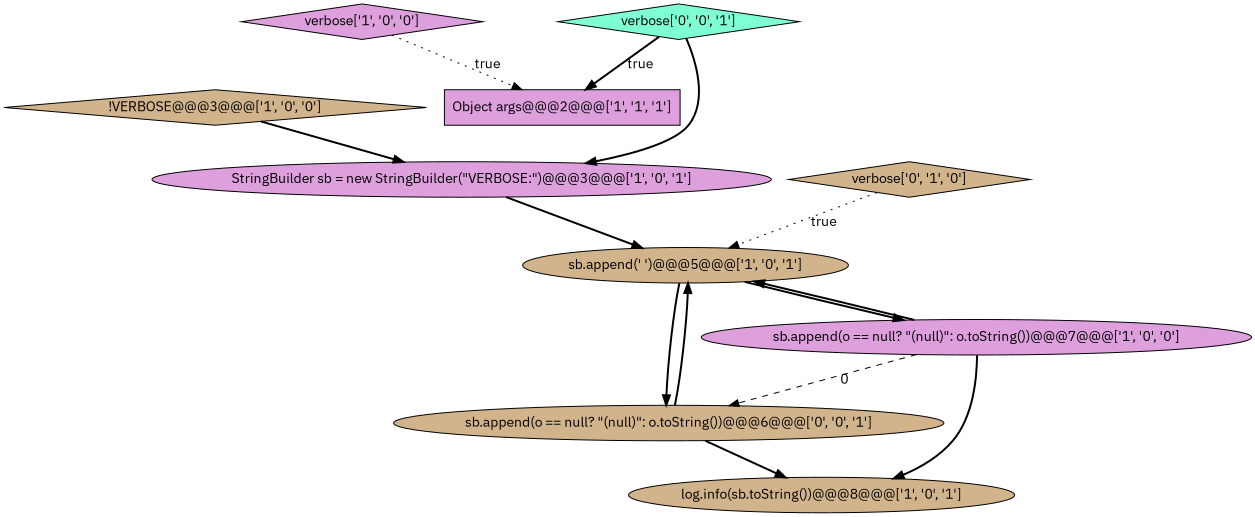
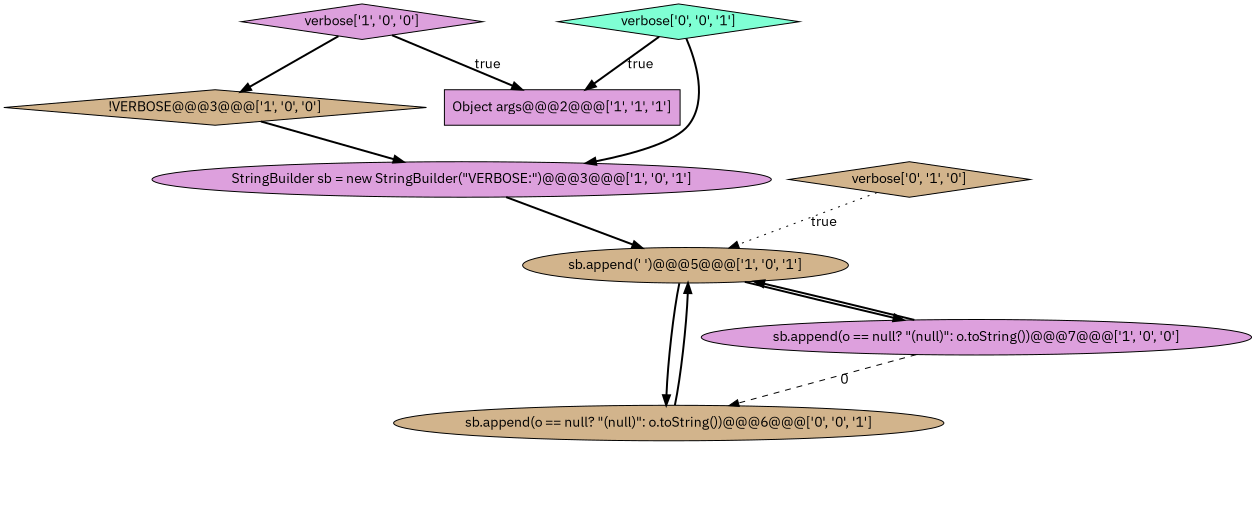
(452, 60) -> (452, 60)
none -> (294, 61)
(822, 495) -> none
